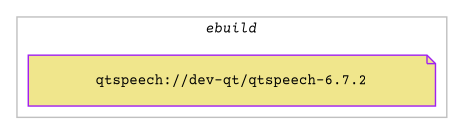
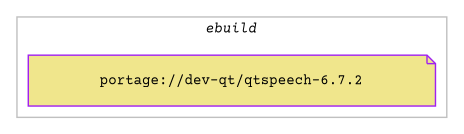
(232, 81) -> (232, 81)
